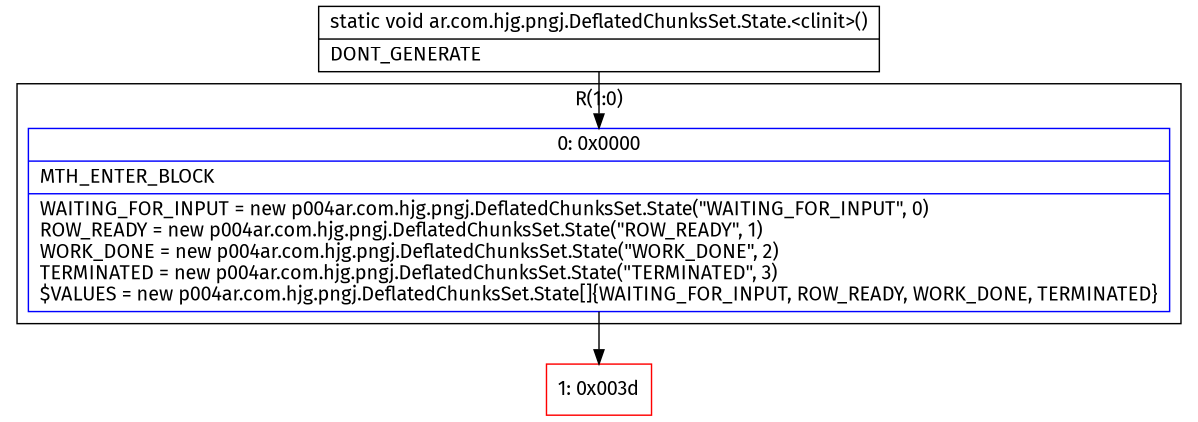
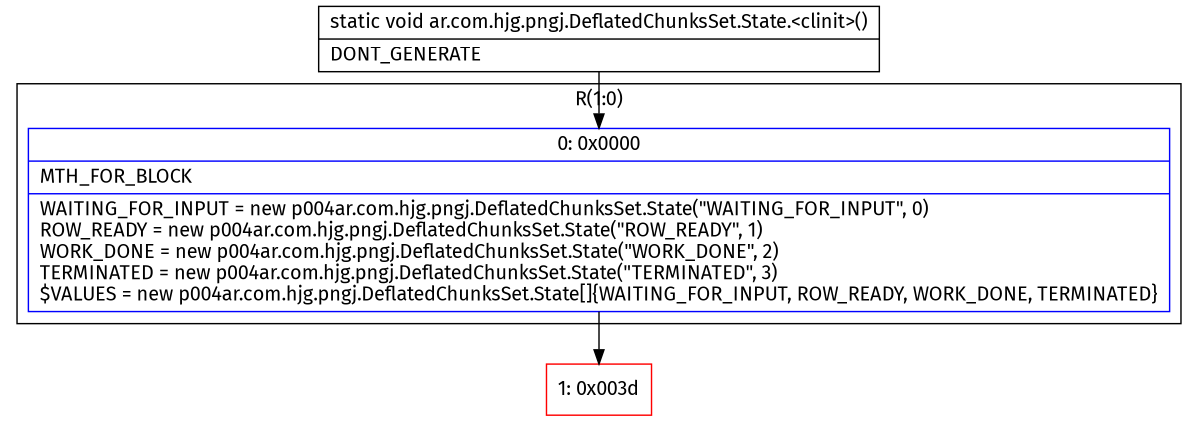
(128, 177) -> (116, 177)
